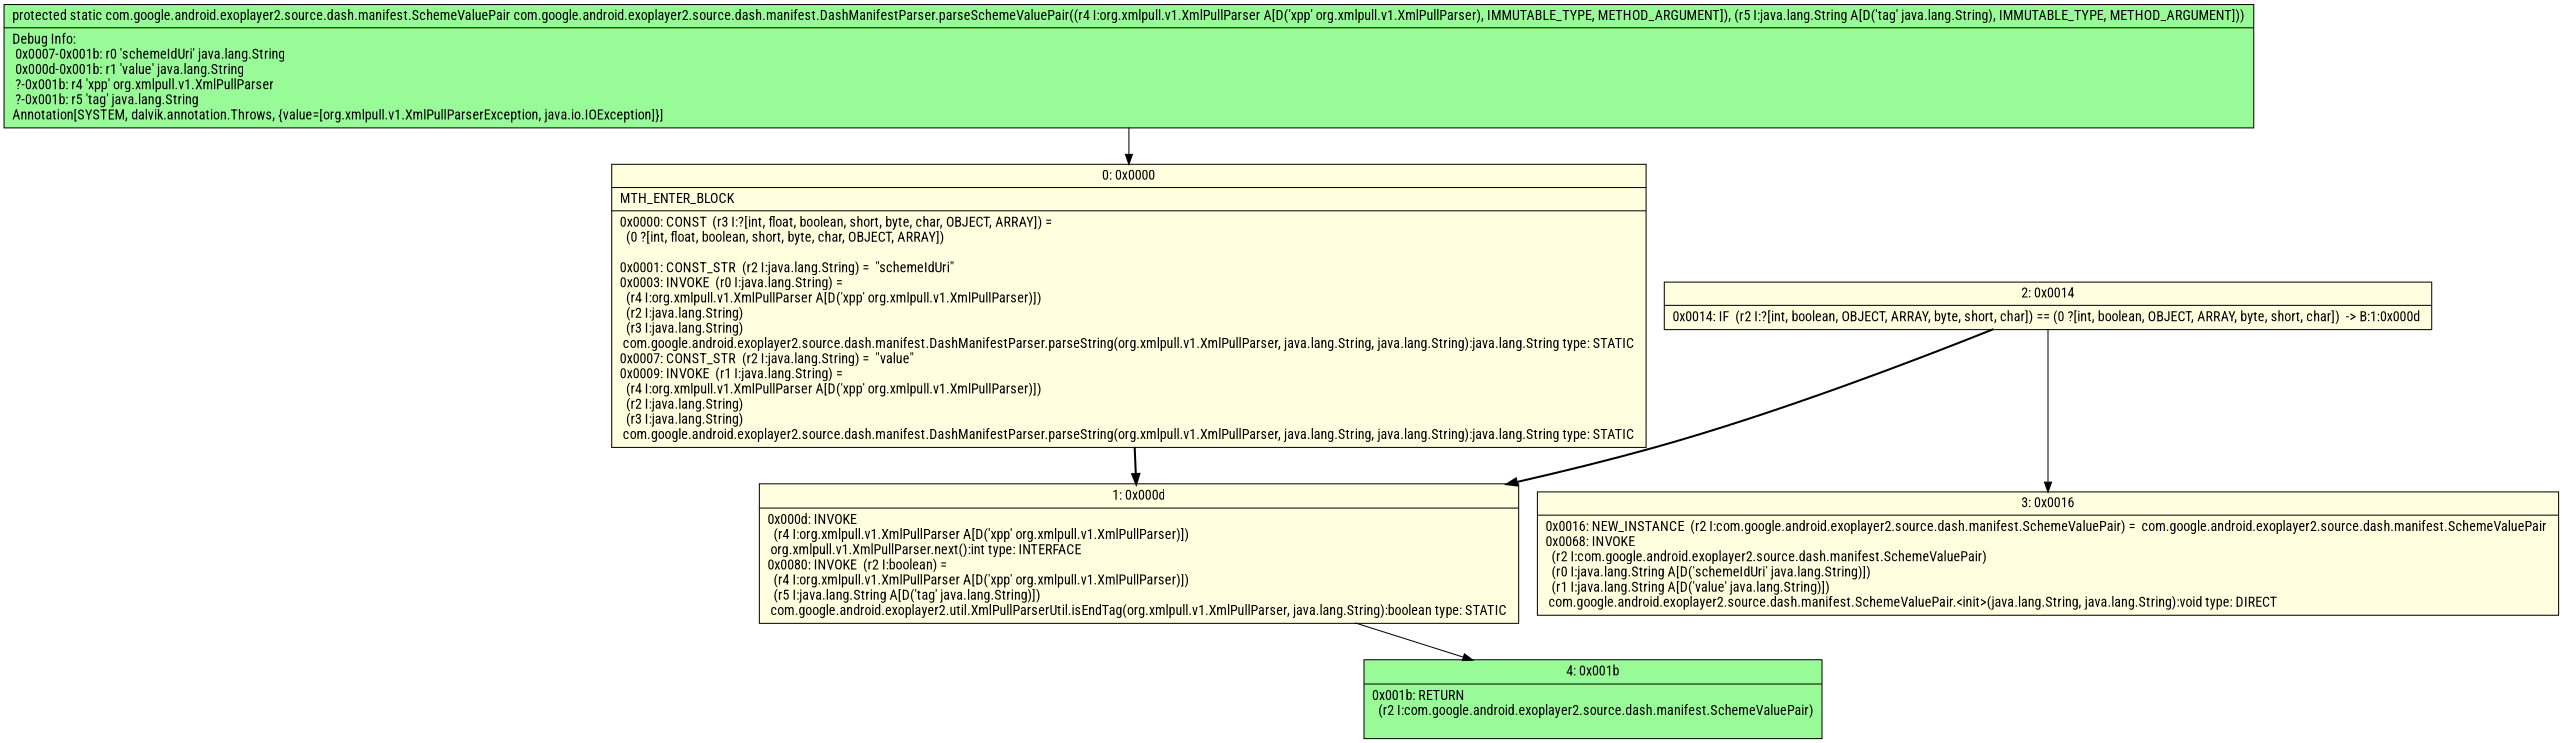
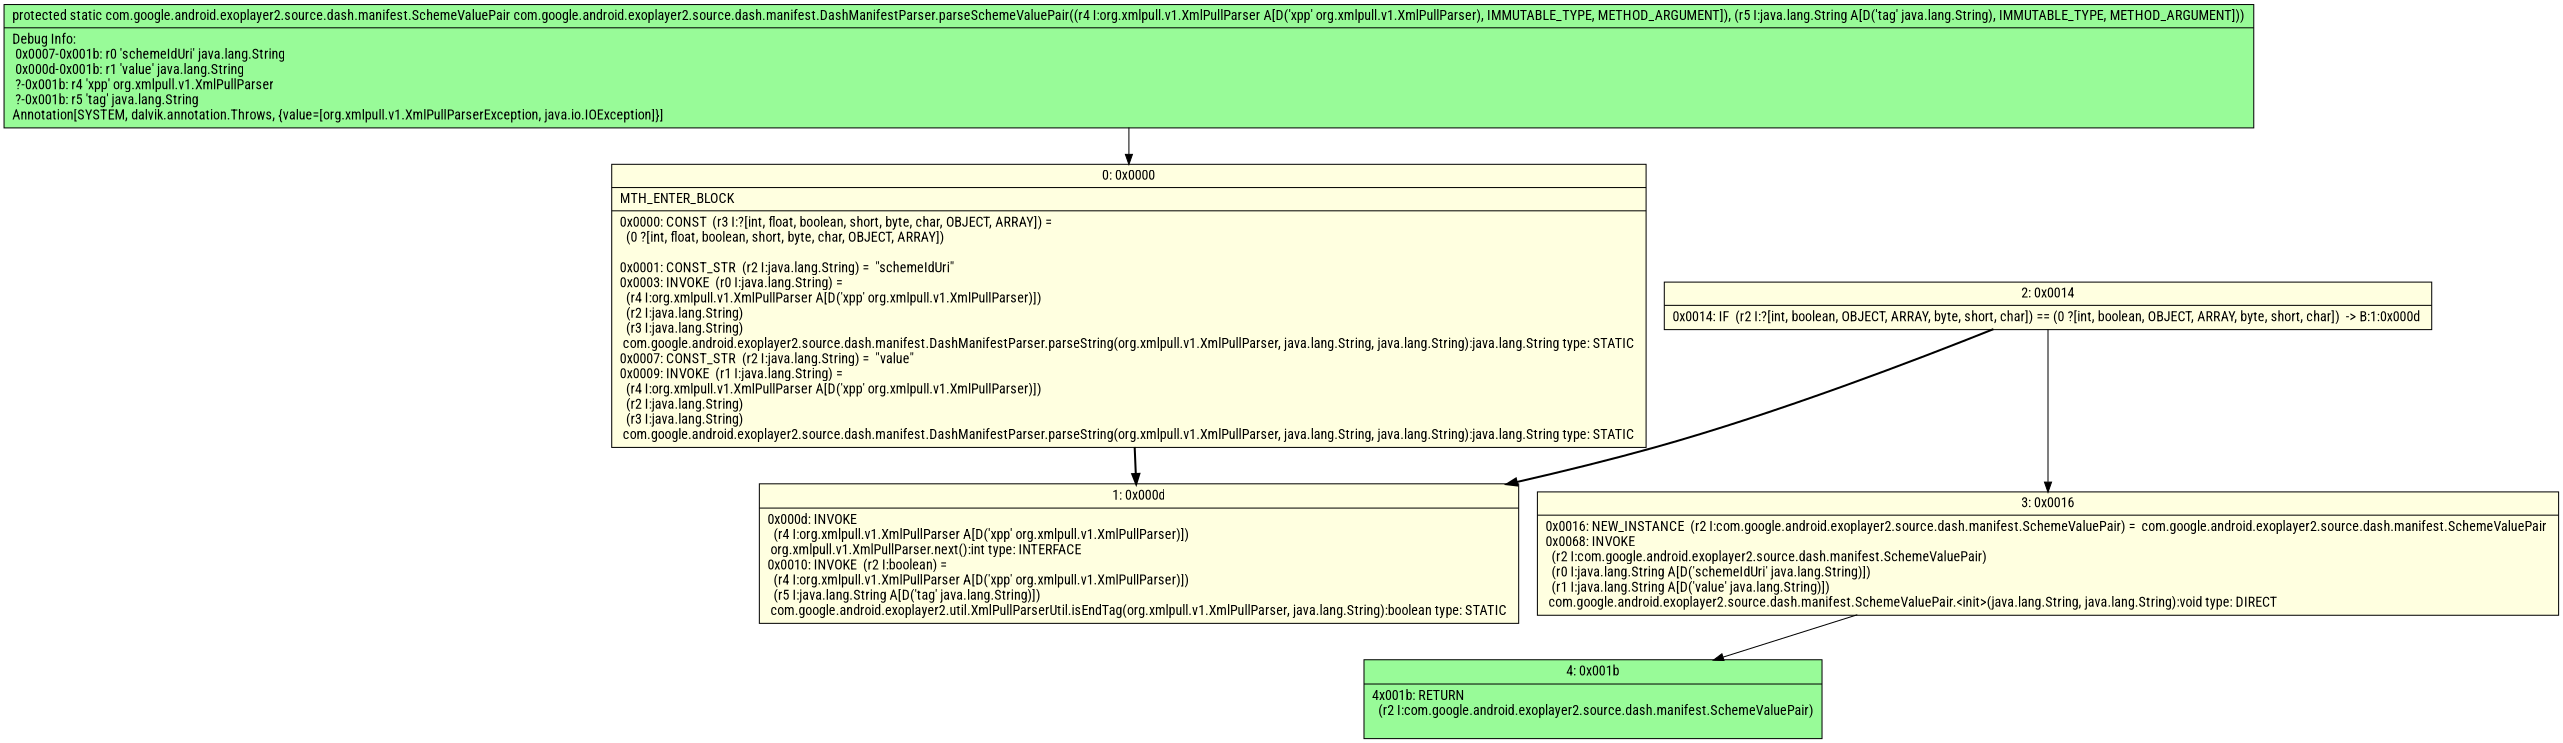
(859, 565) -> (859, 565)
(1409, 640) -> (1790, 636)
(1422, 696) -> (1422, 696)
